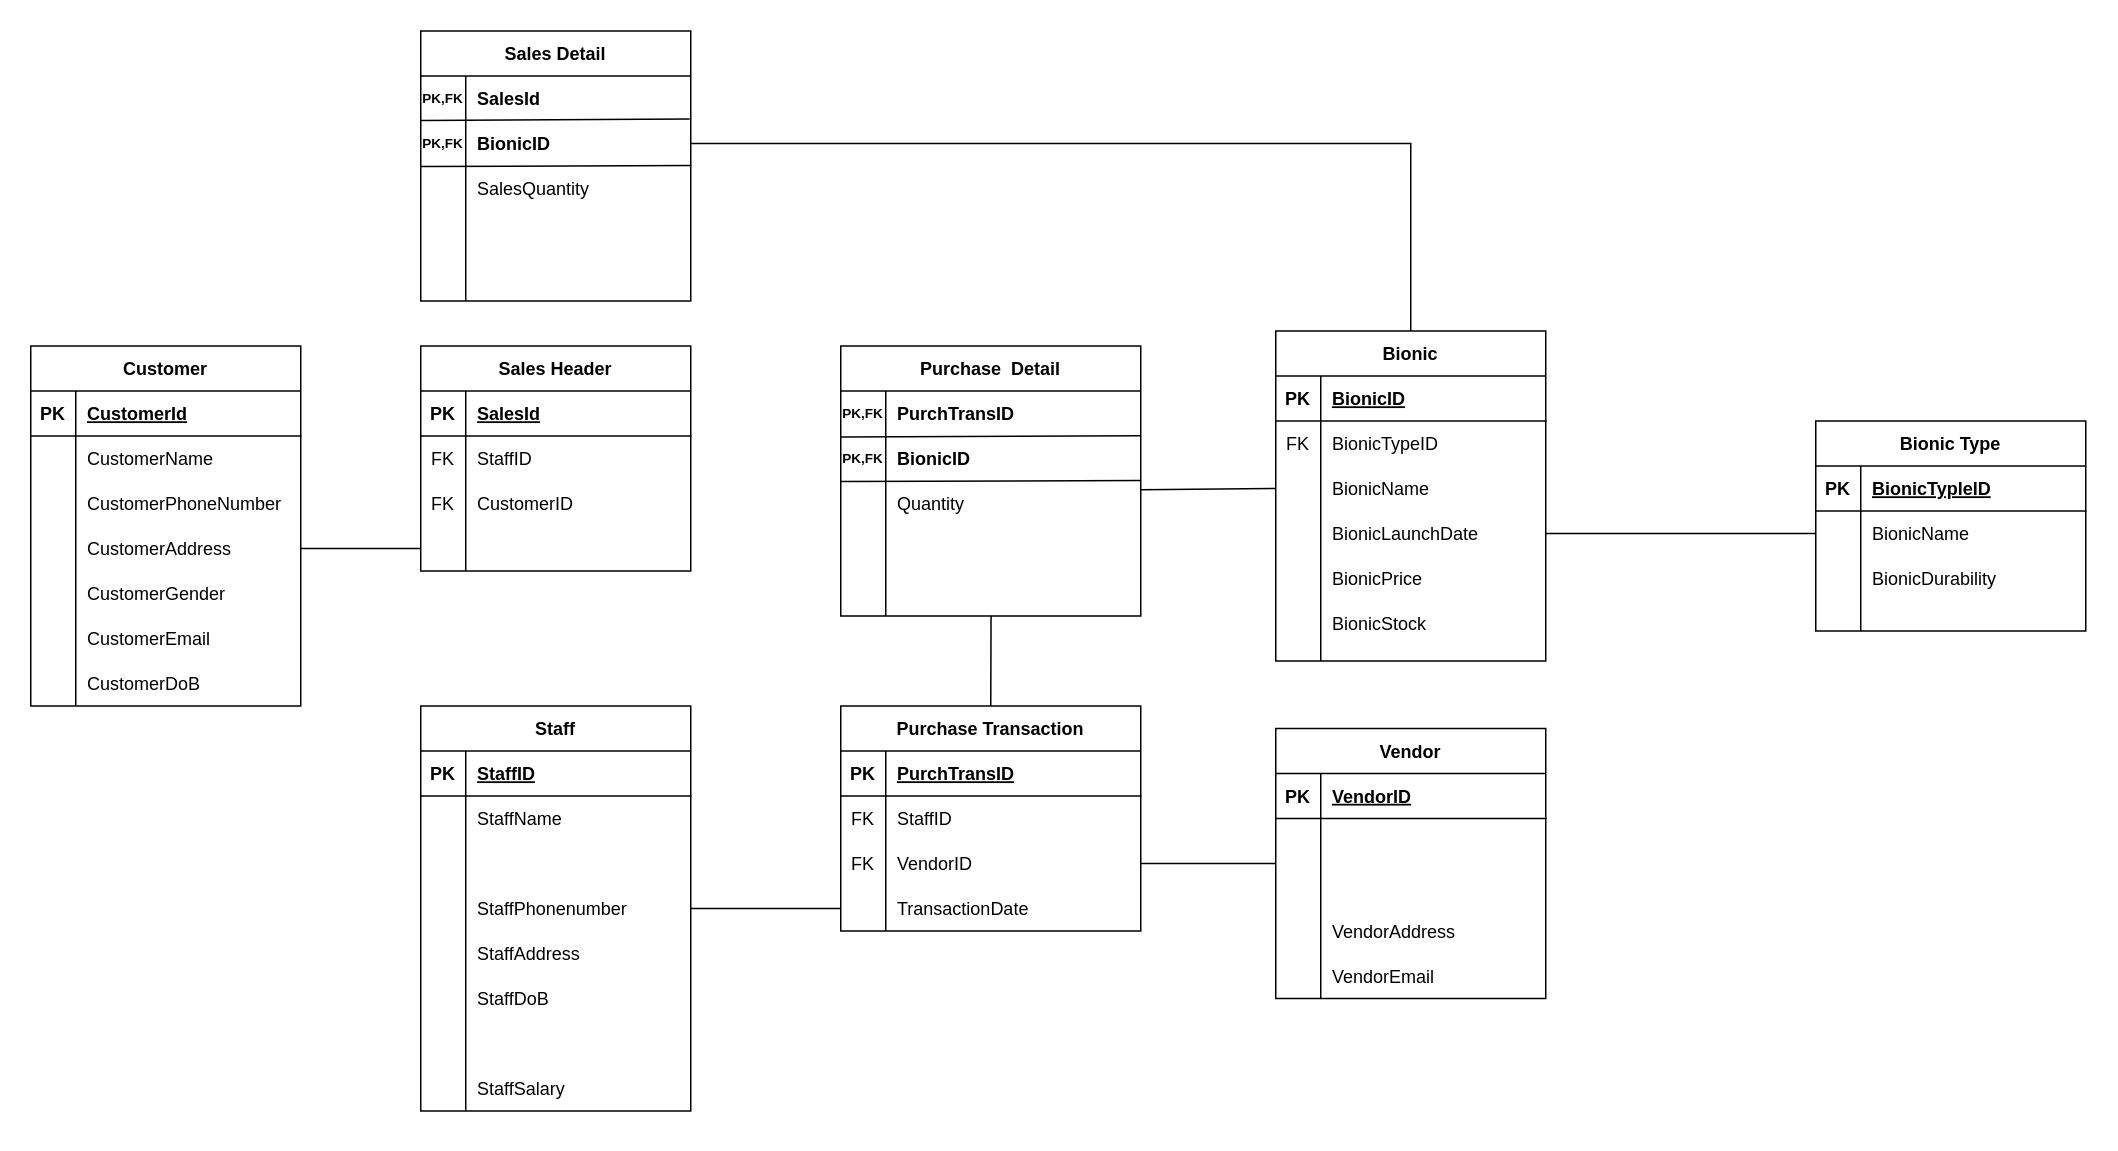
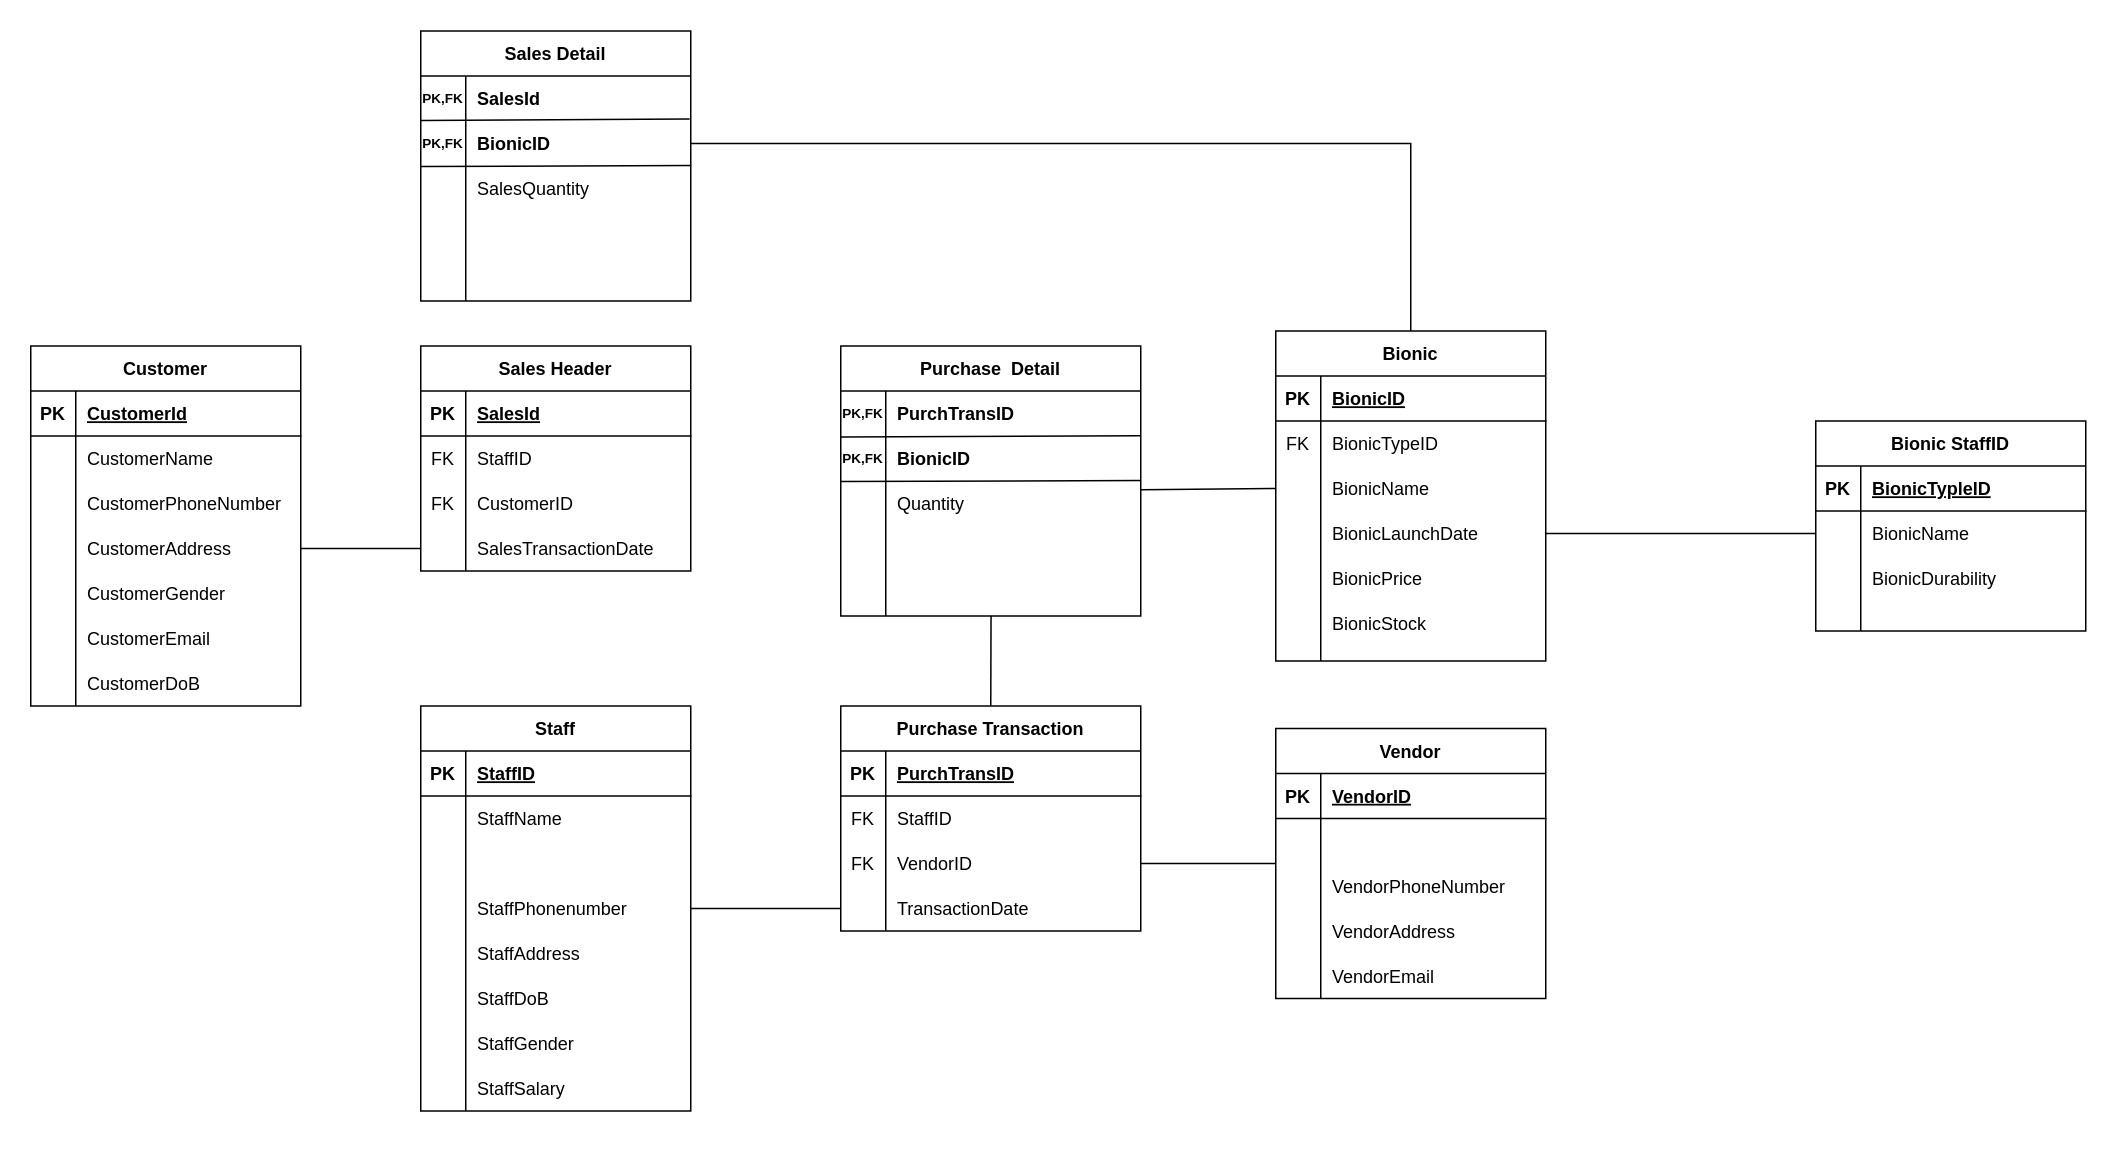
(1950, 444) -> (1950, 444)
none -> (578, 548)
none -> (1433, 886)
none -> (578, 1043)
